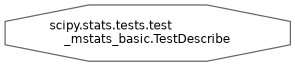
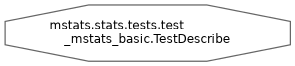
(148, 33) -> (148, 33)
